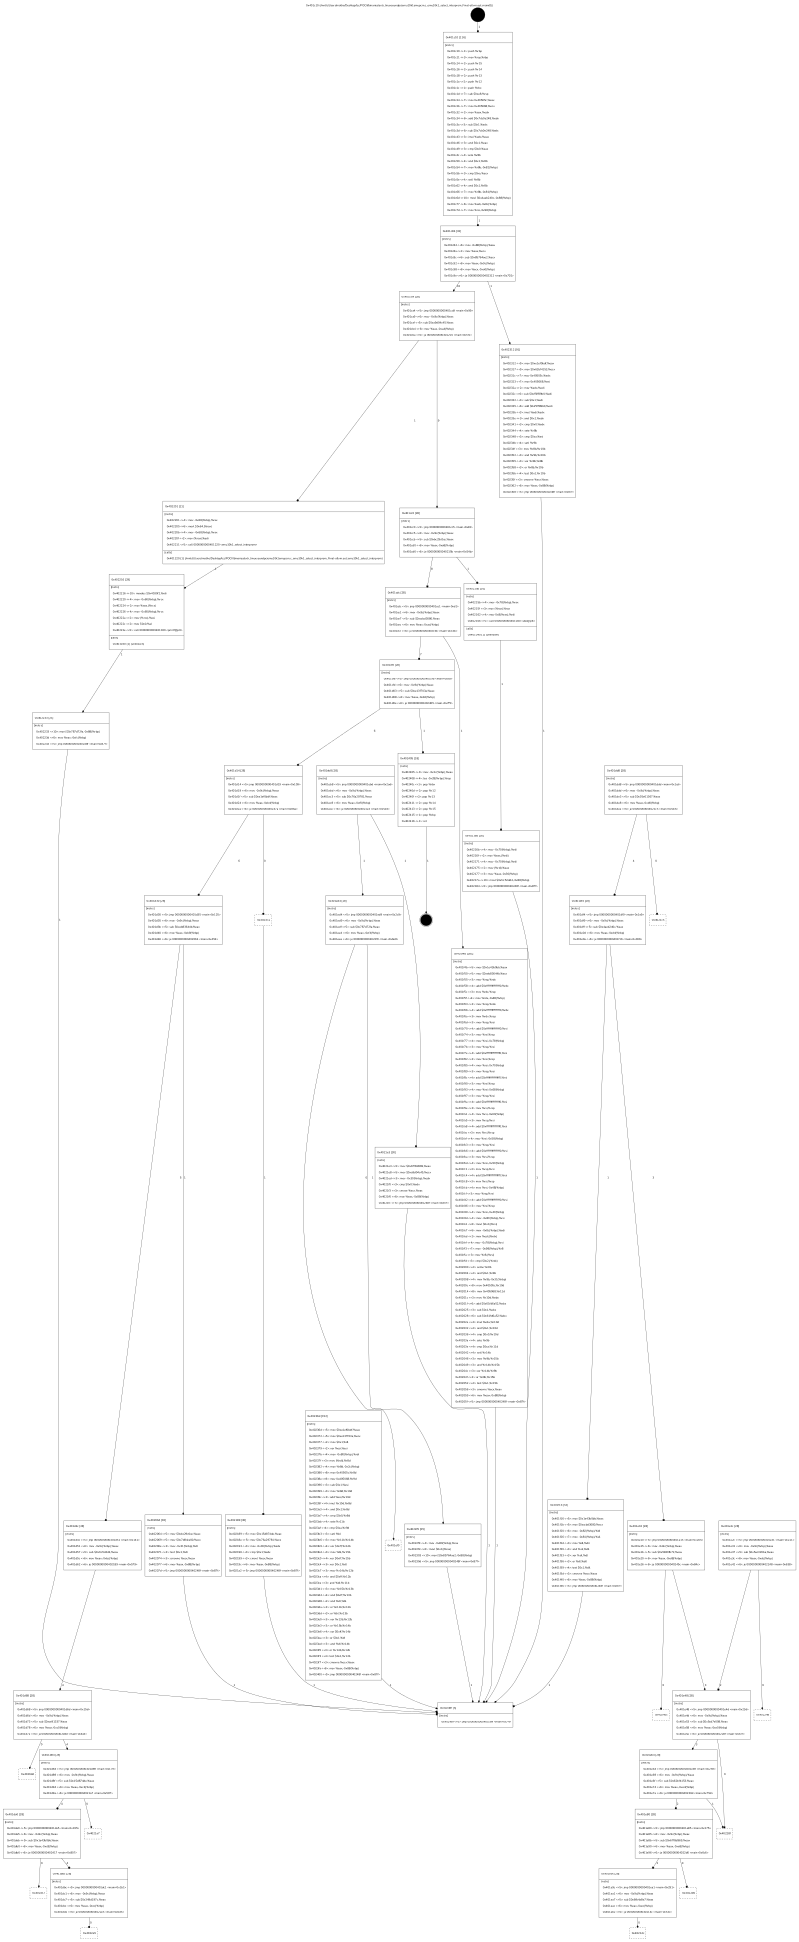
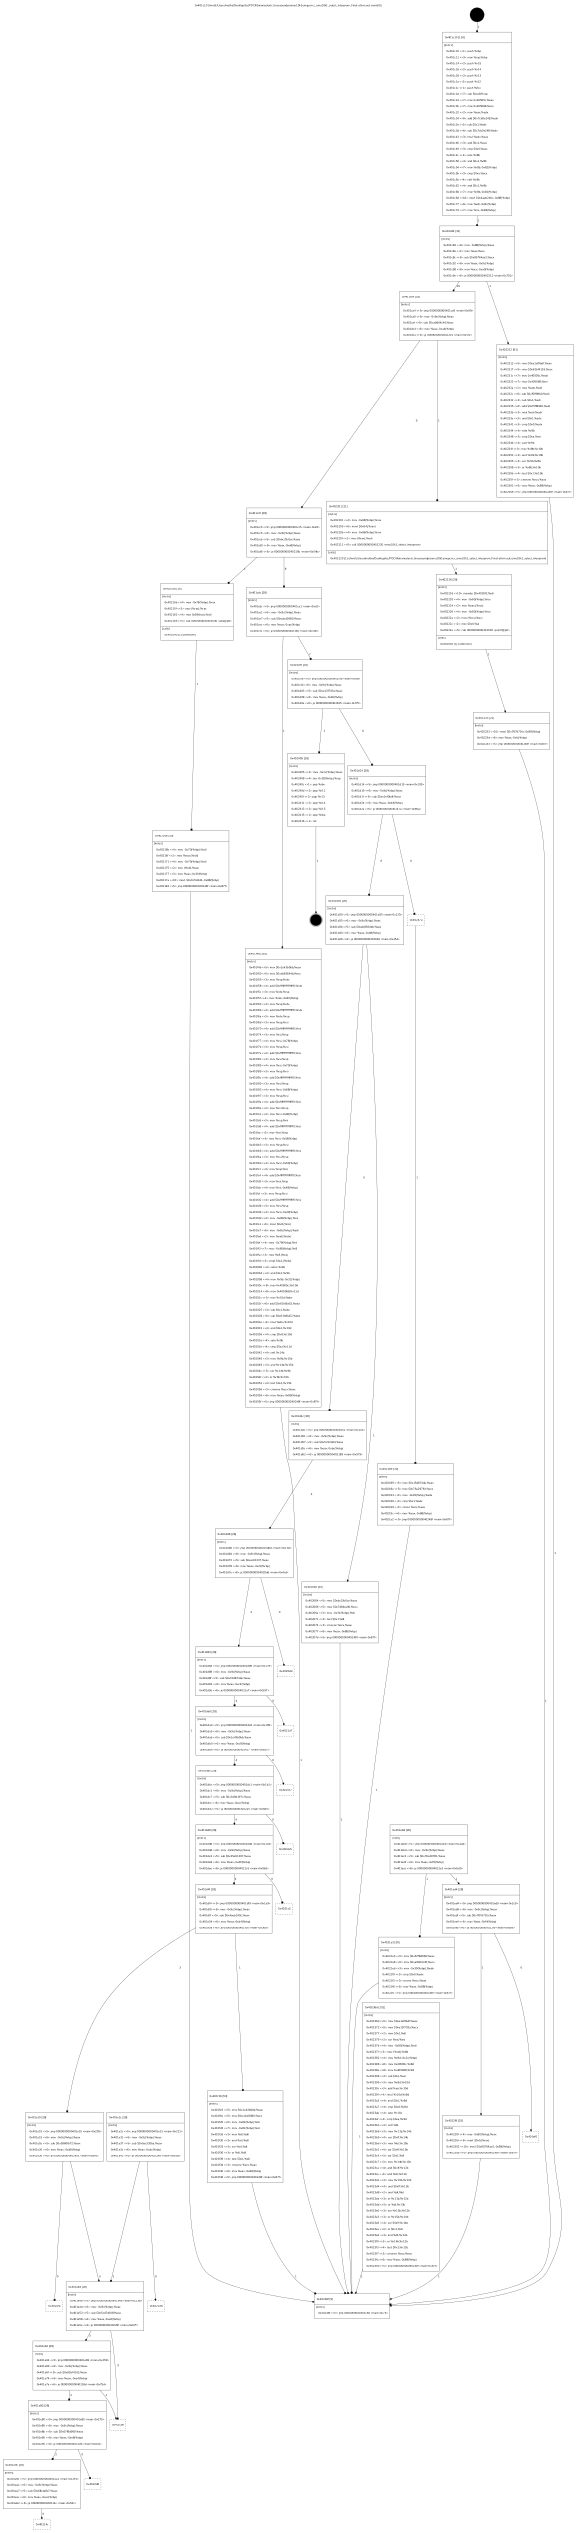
none -> (234, 1818)
